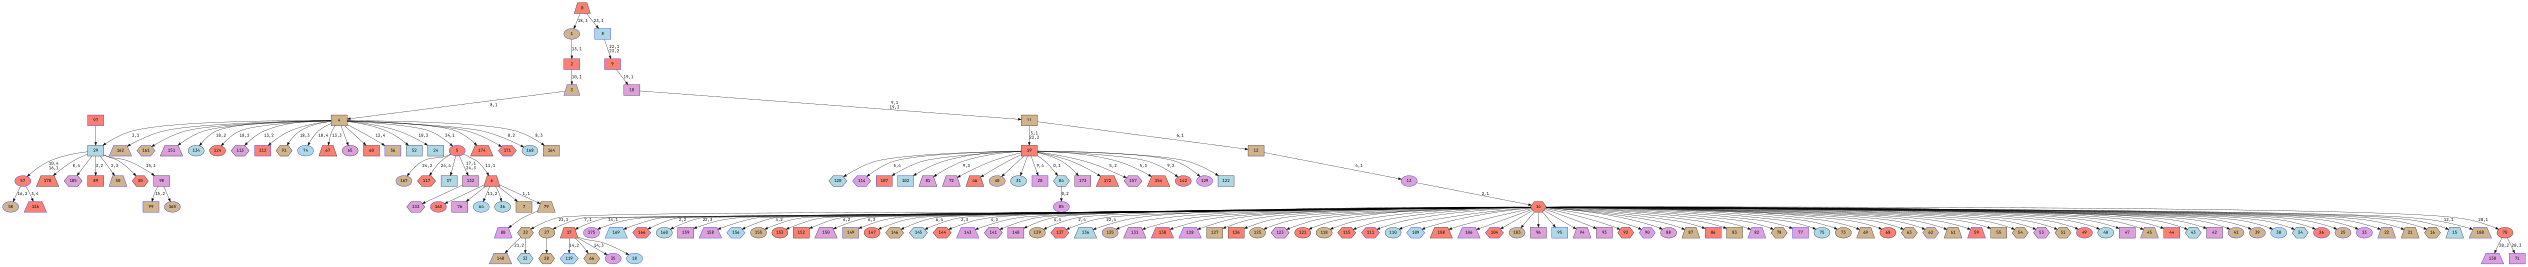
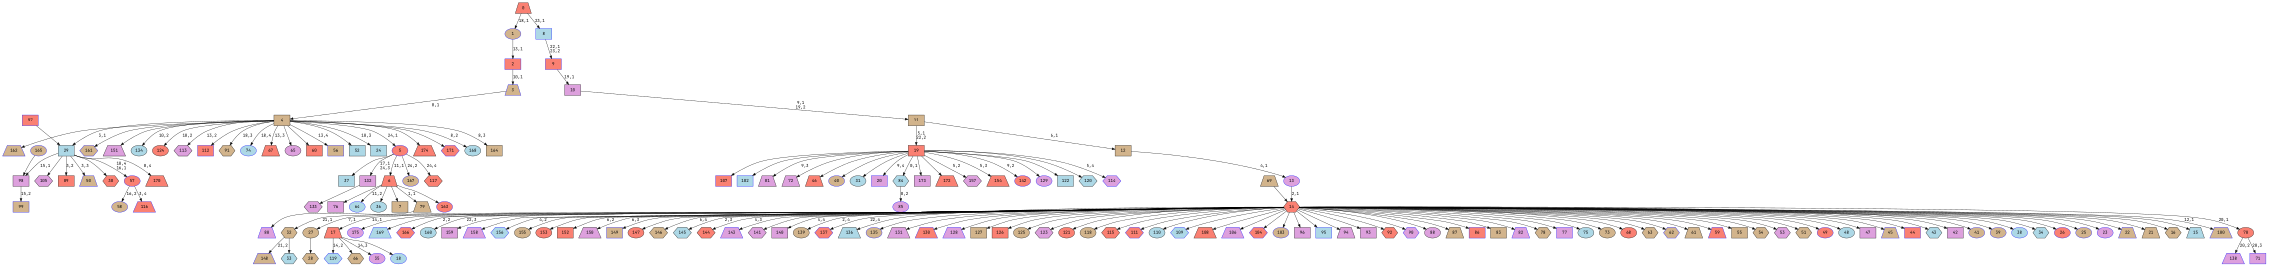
(166, 193) -> (29, 164)
(1780, 216) -> (1280, 193)
